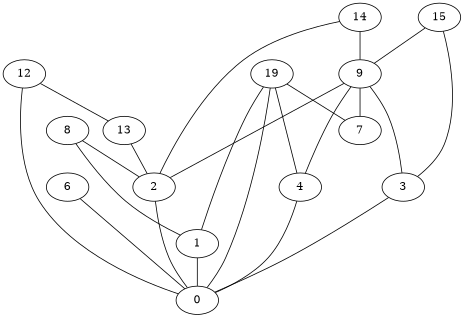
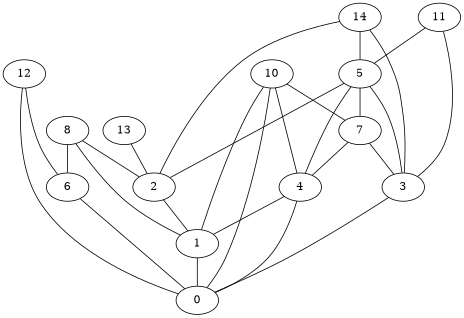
(439, 17) -> (439, 17)
(272, 74) -> (272, 74)
(360, 74) -> (360, 74)
none -> (401, 98)
(74, 102) -> (35, 134)
none -> (68, 159)
none -> (330, 159)
none -> (382, 159)
none -> (249, 215)
(165, 247) -> (176, 215)
